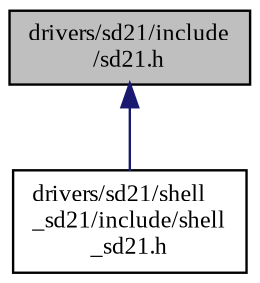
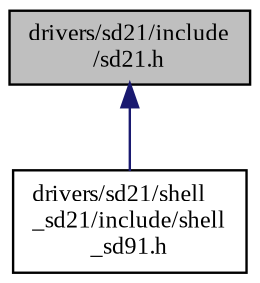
(130, 222) -> (130, 222)
